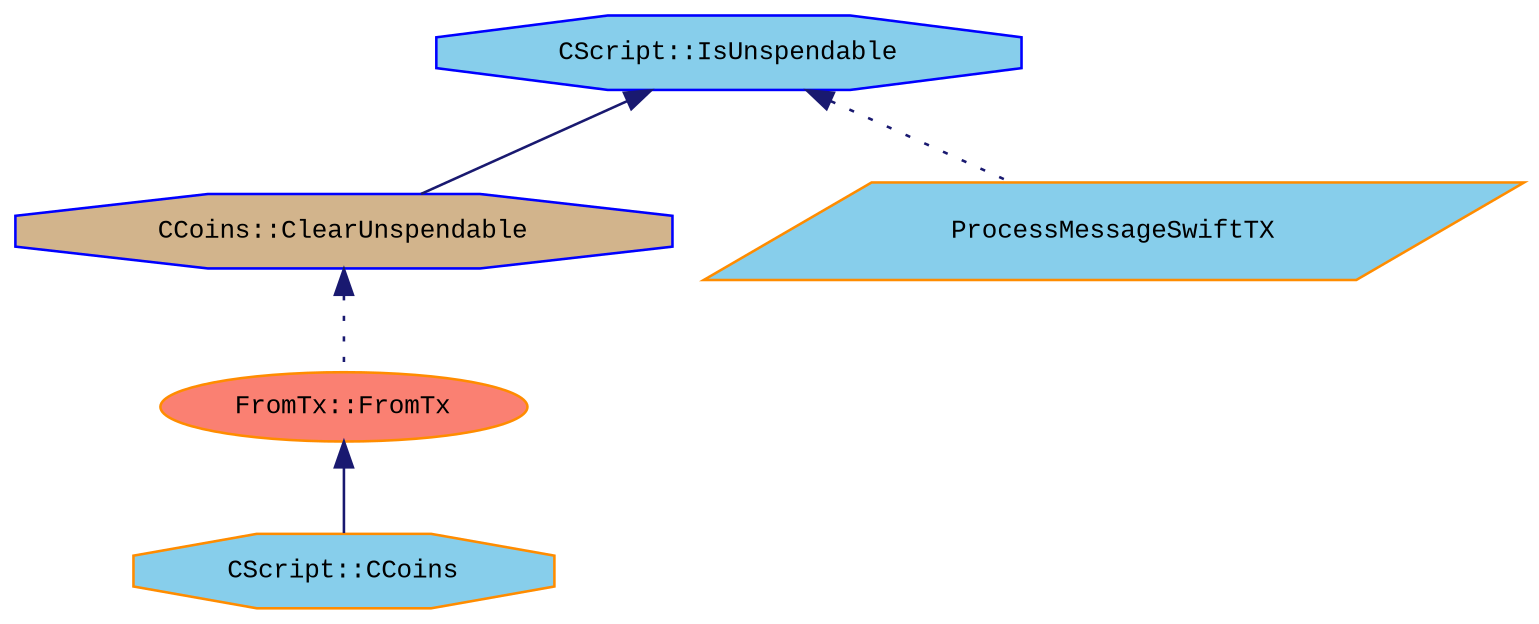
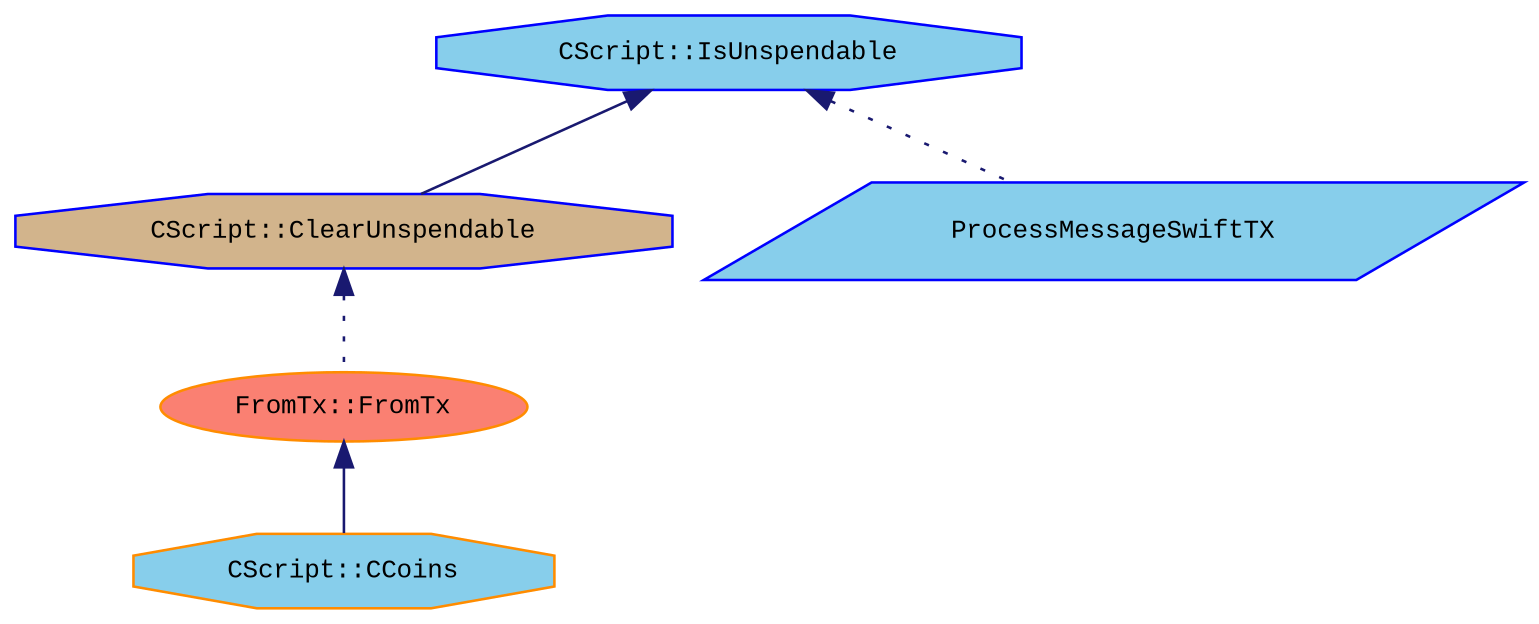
(344, 231) -> (344, 231)
(1114, 231) -> (1114, 231)
